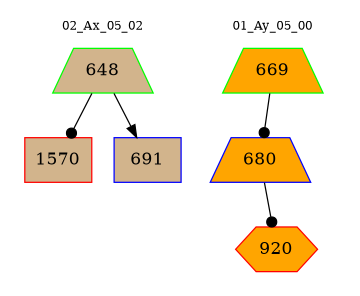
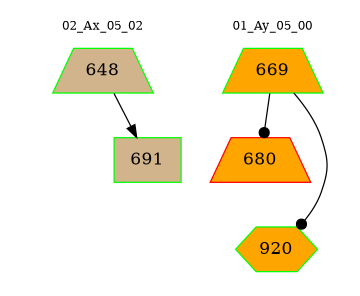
(58, 160) -> none
(148, 160) -> (148, 160)
(260, 160) -> (260, 160)
(268, 200) -> (326, 155)
(277, 249) -> (277, 249)
